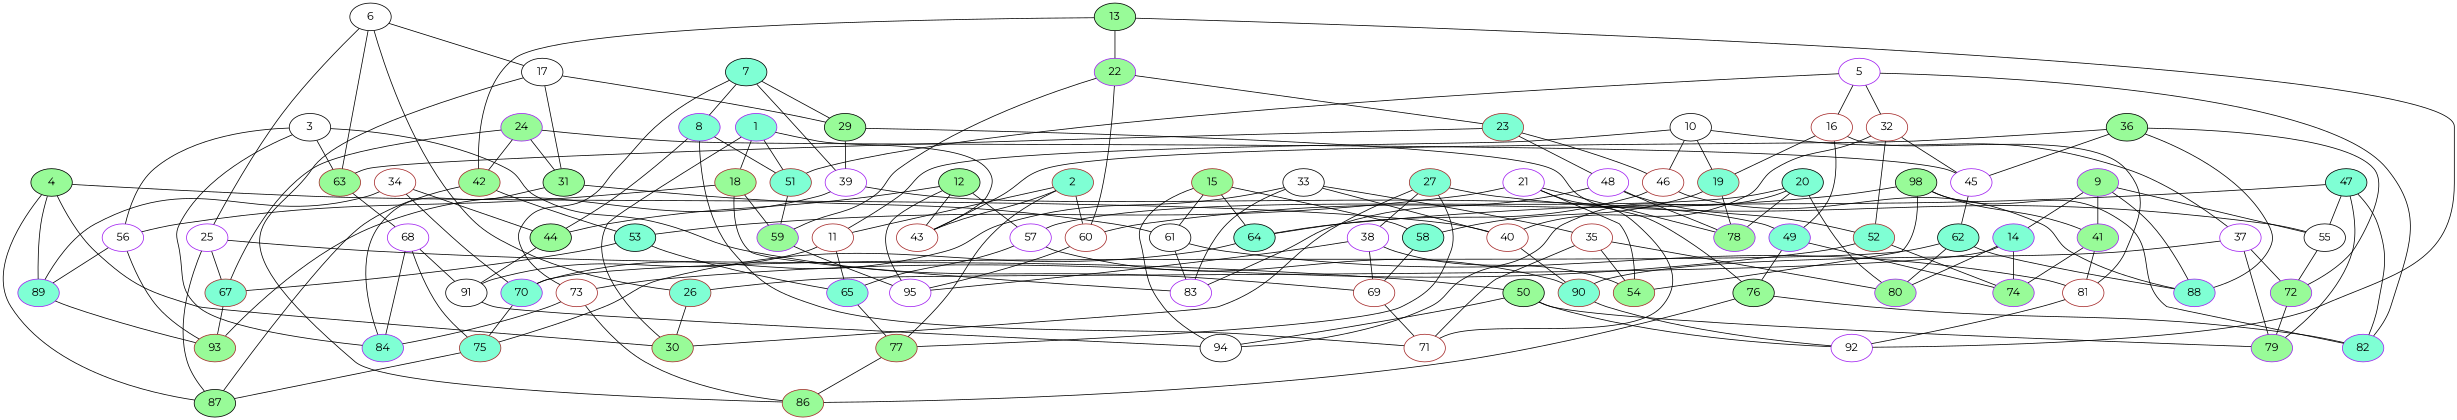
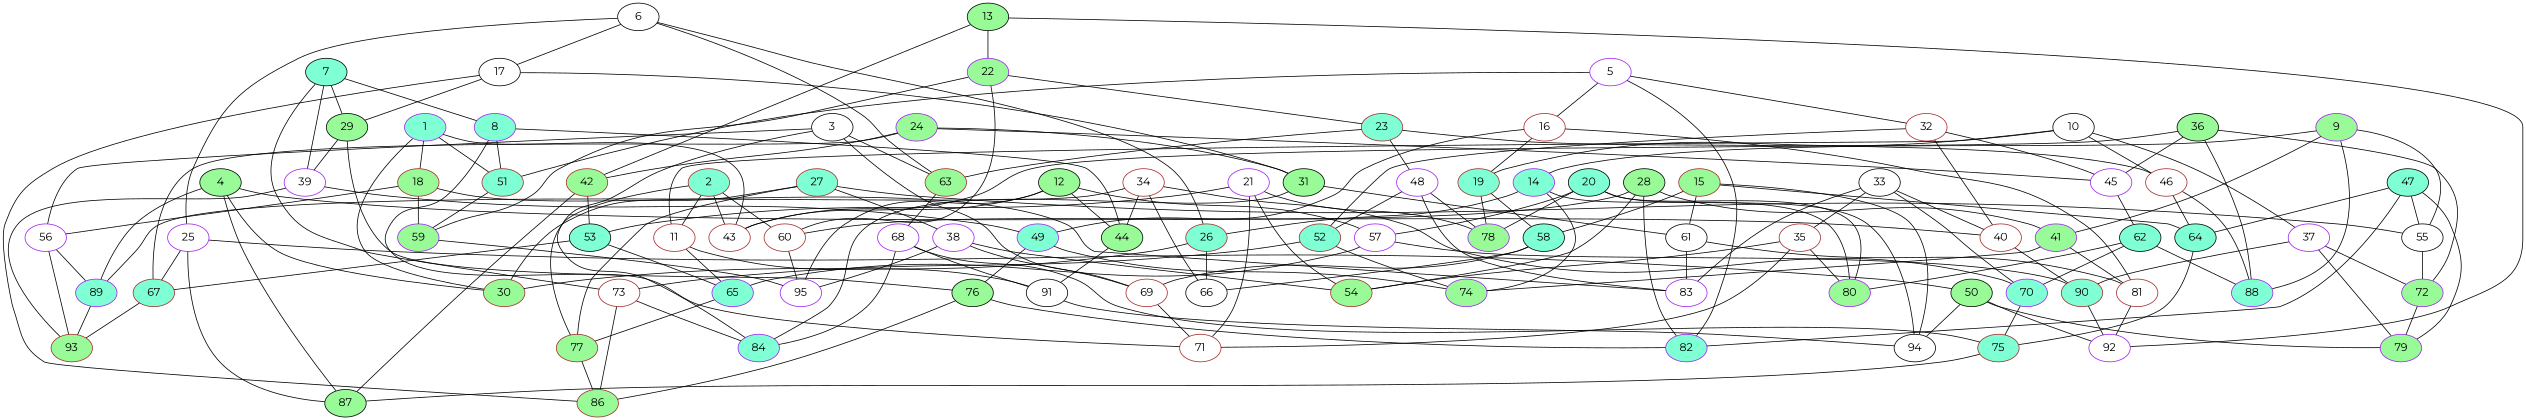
(1916, 182) -> (1644, 182)
none -> (1206, 293)
